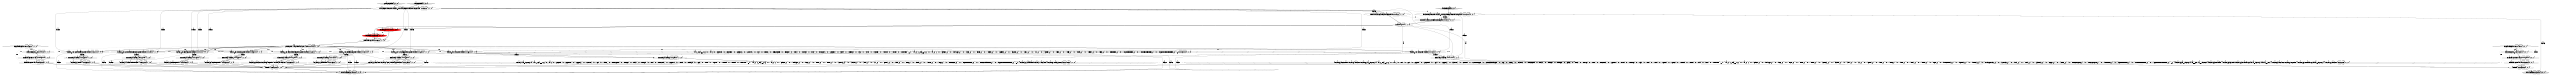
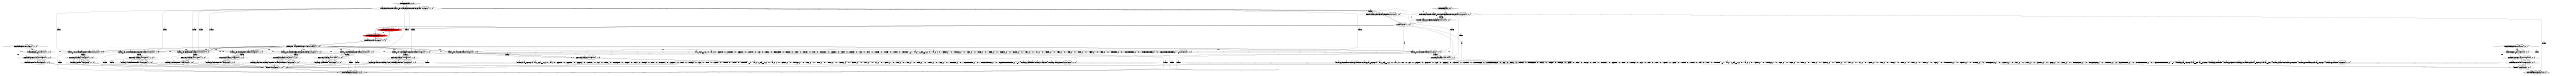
(421, 4) -> none
